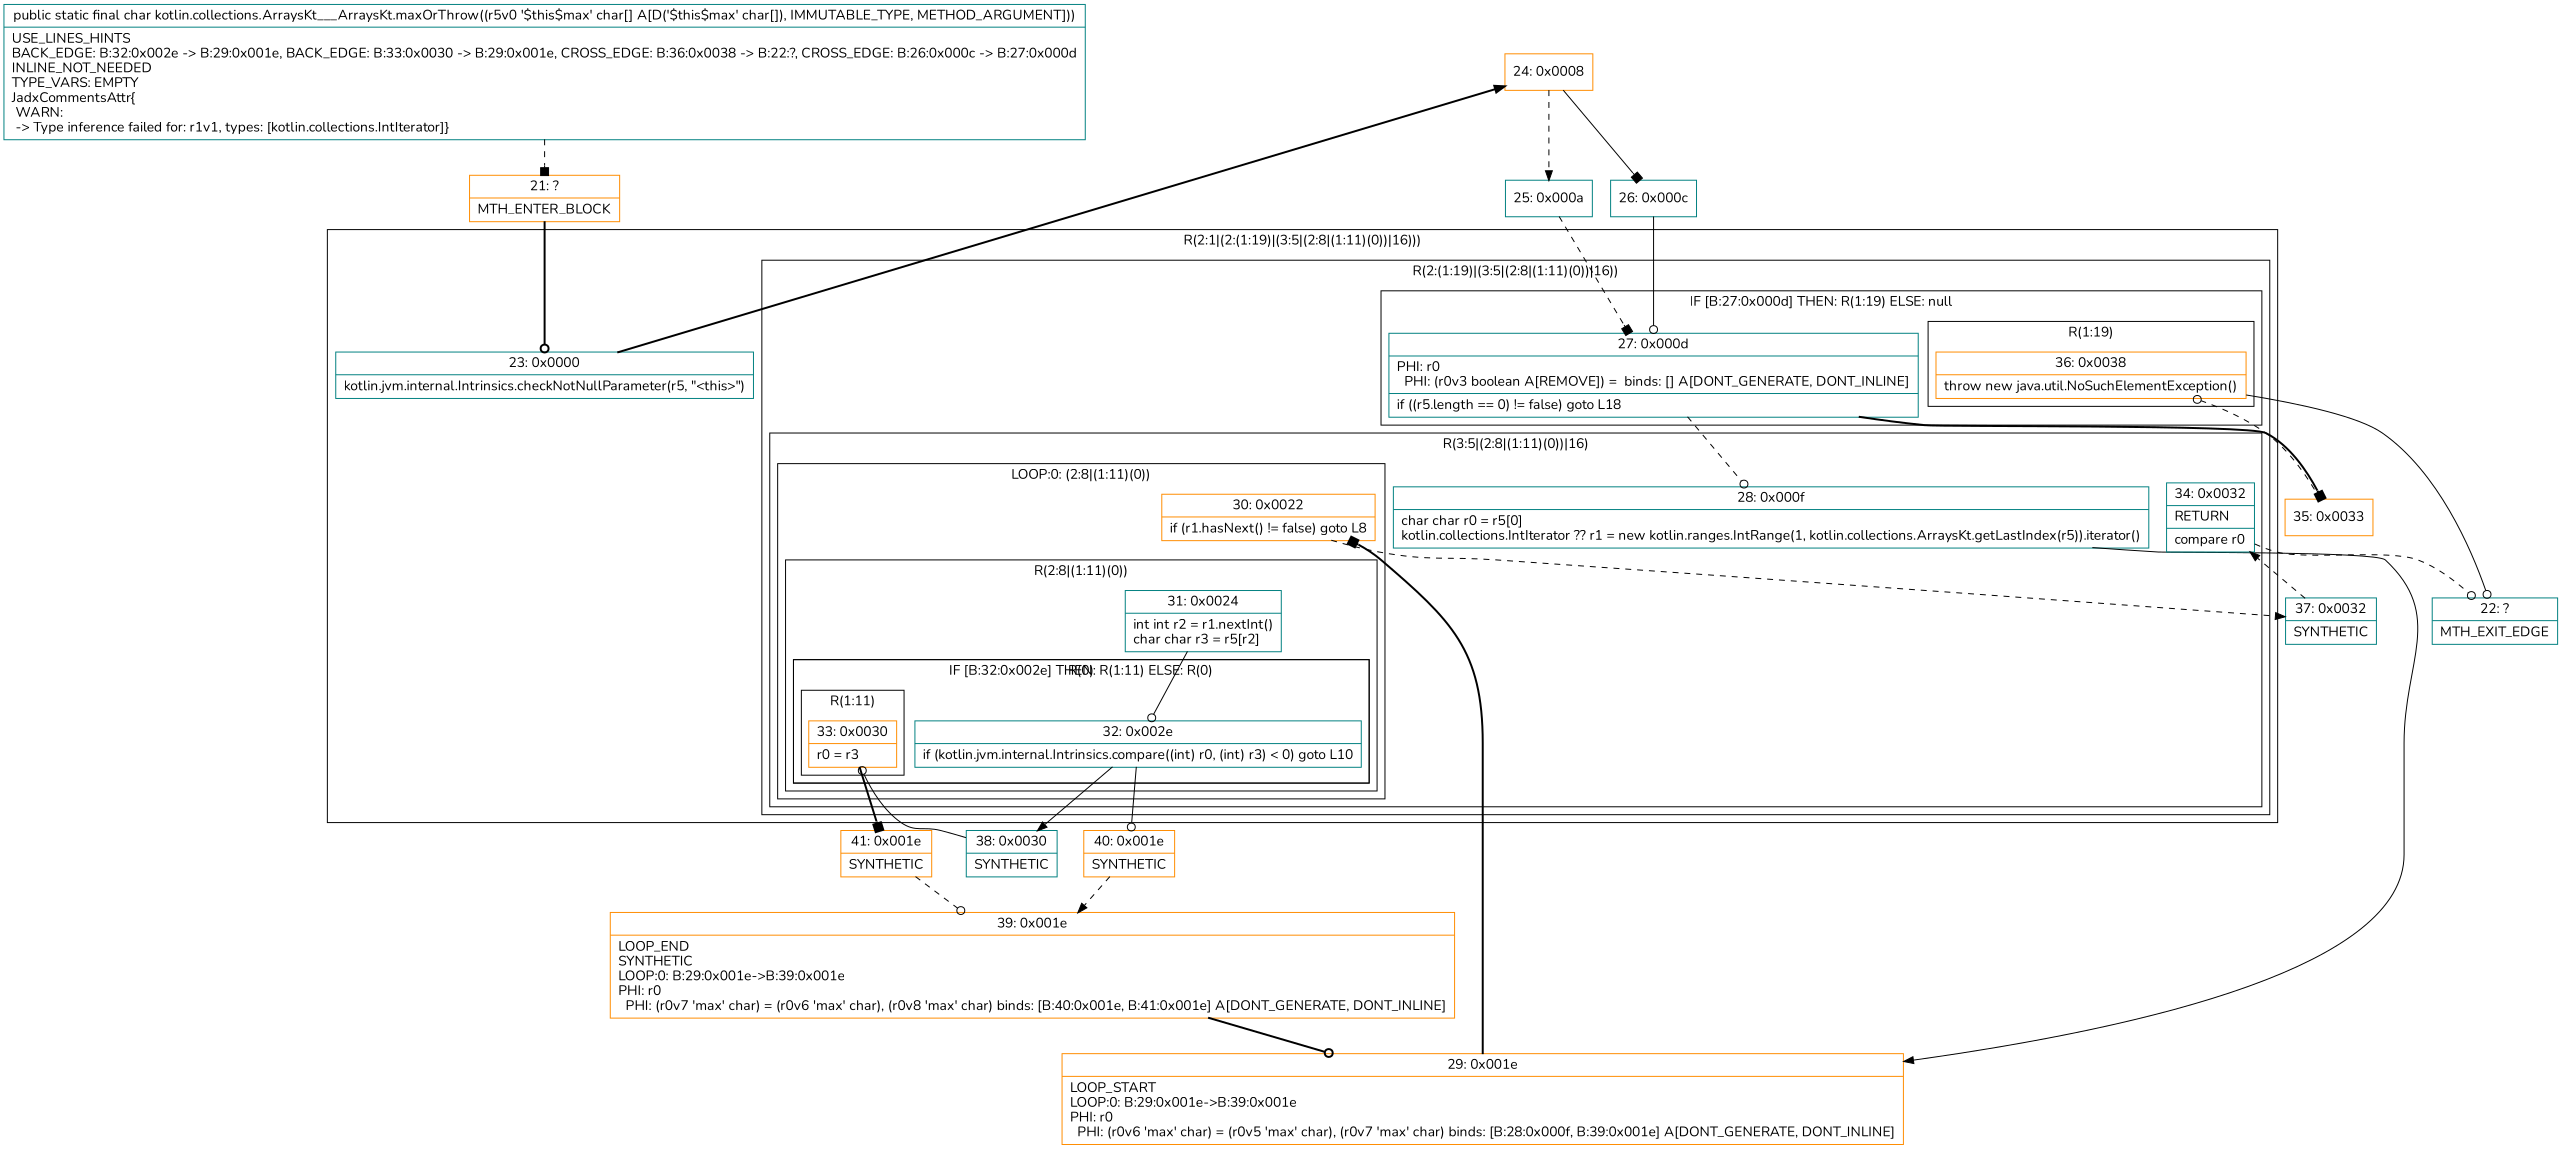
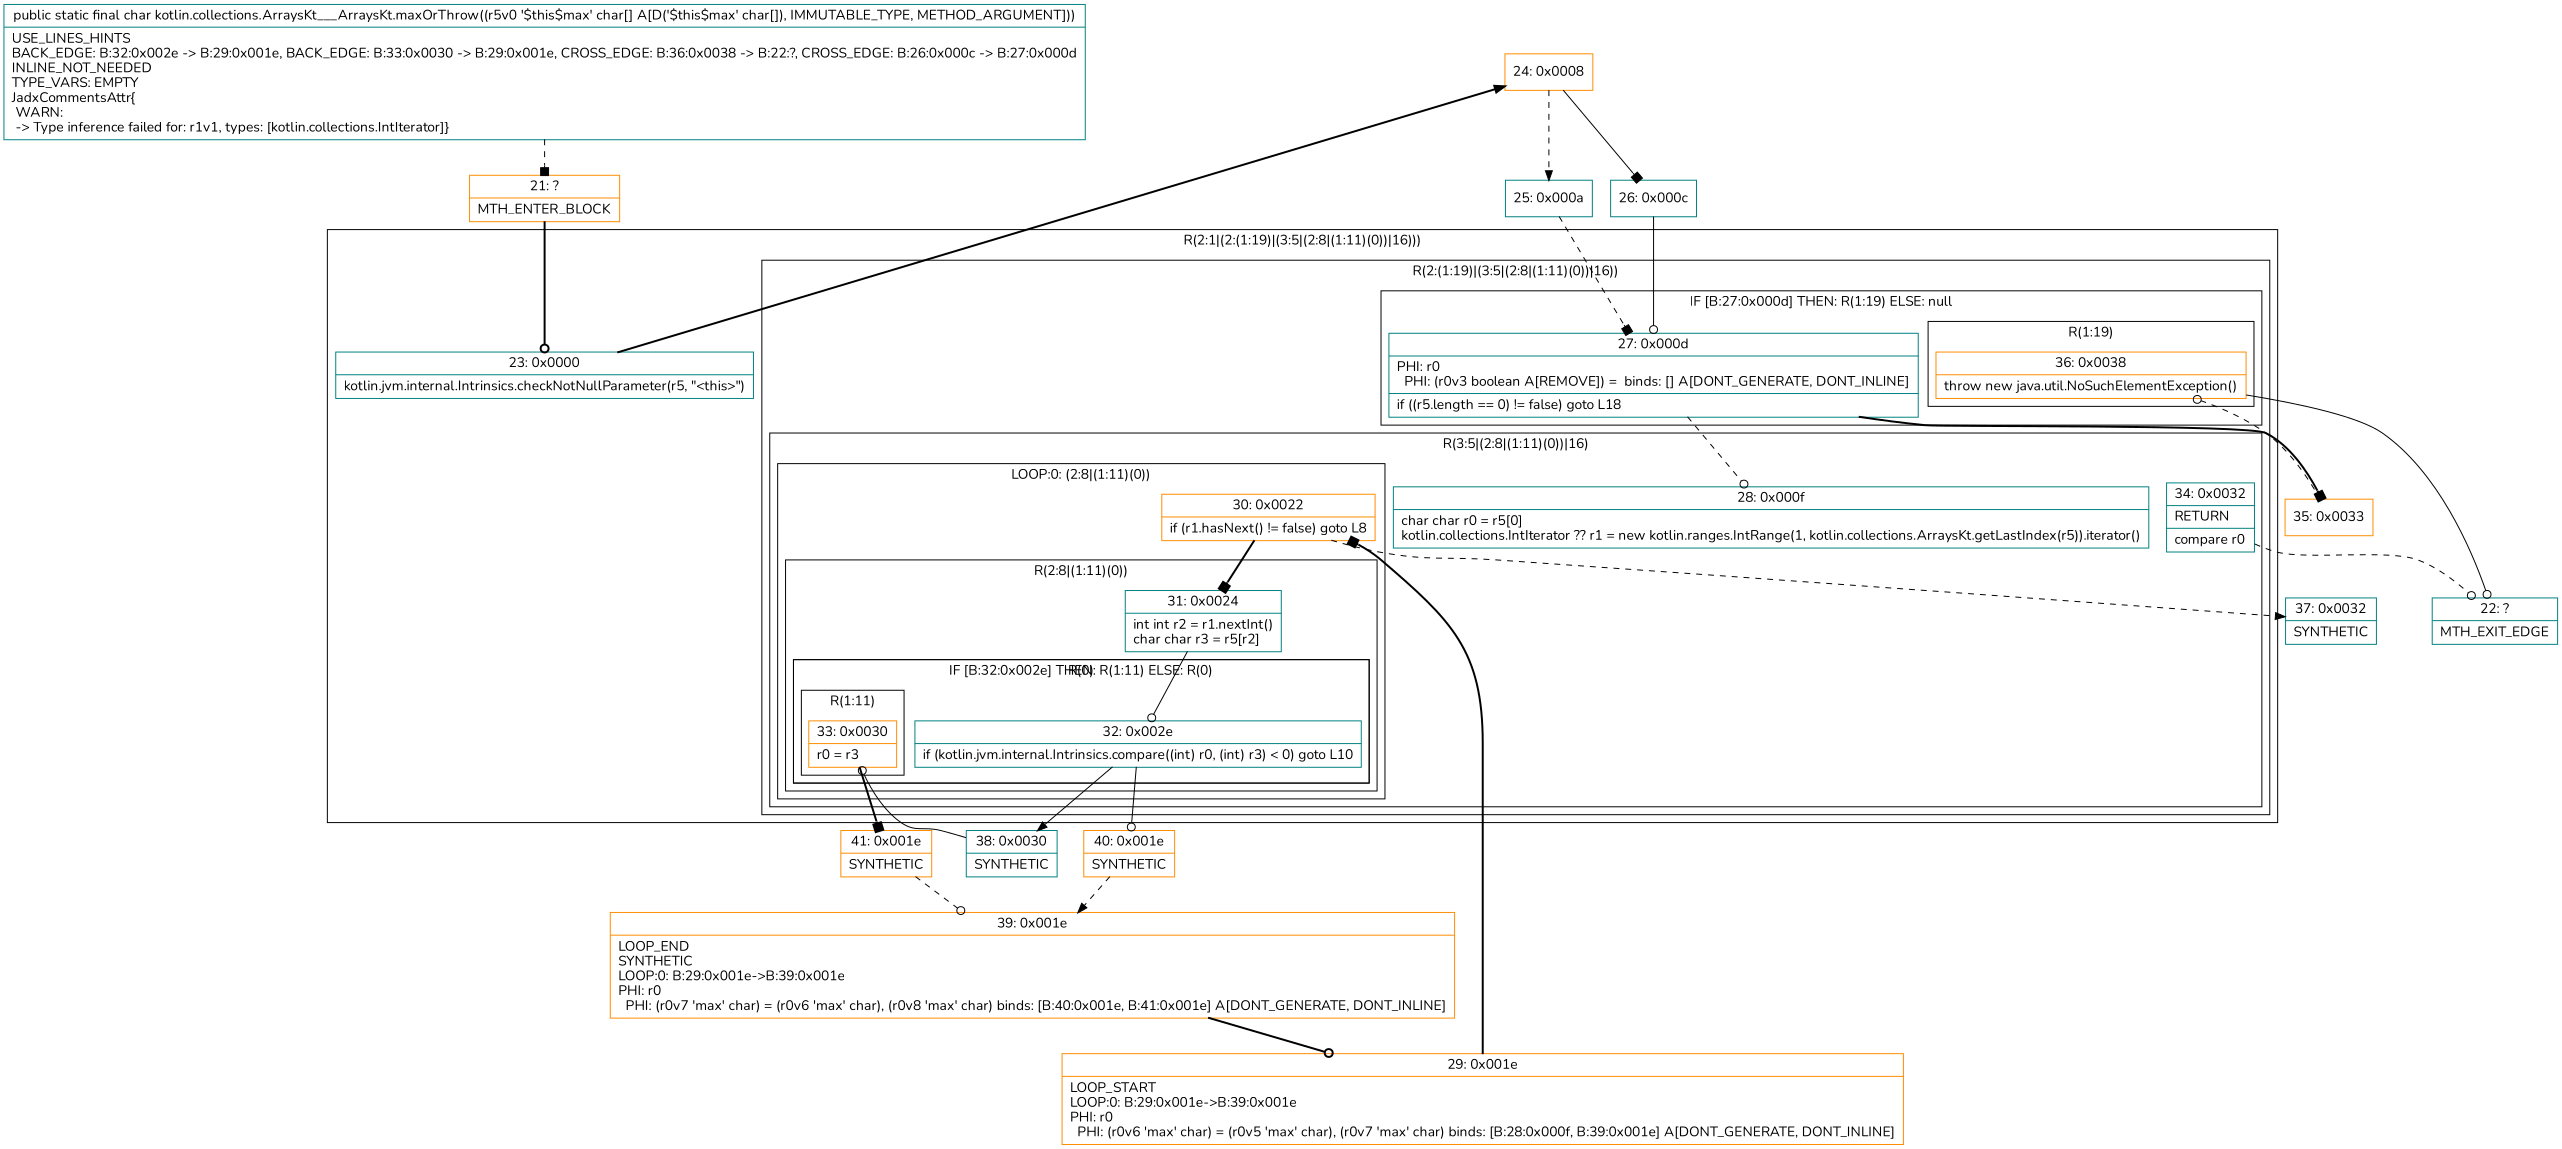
none -> (1238, 566)
(2284, 580) -> none
(2404, 834) -> none
